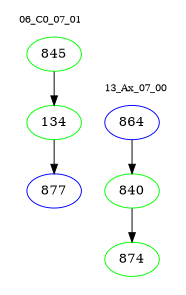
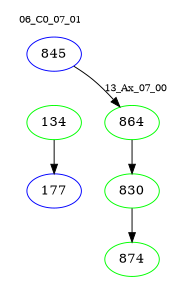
(54, 54) -> (54, 54)
(54, 84) -> (103, 89)
(132, 123) -> (132, 123)
(54, 191) -> (54, 191)
(132, 191) -> (132, 191)
